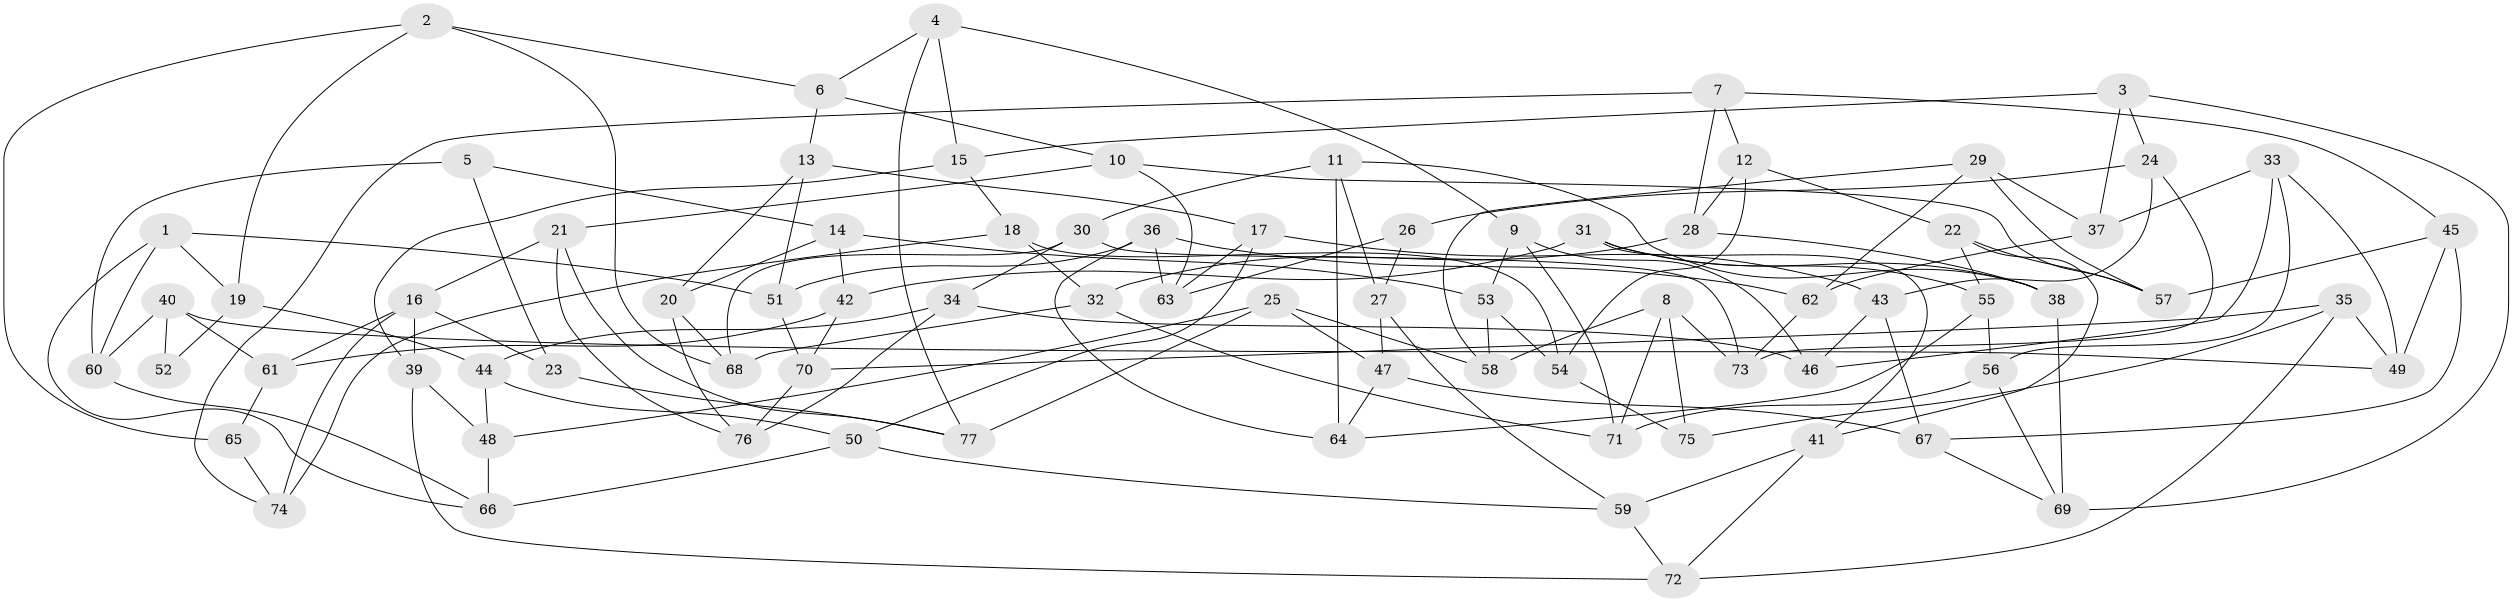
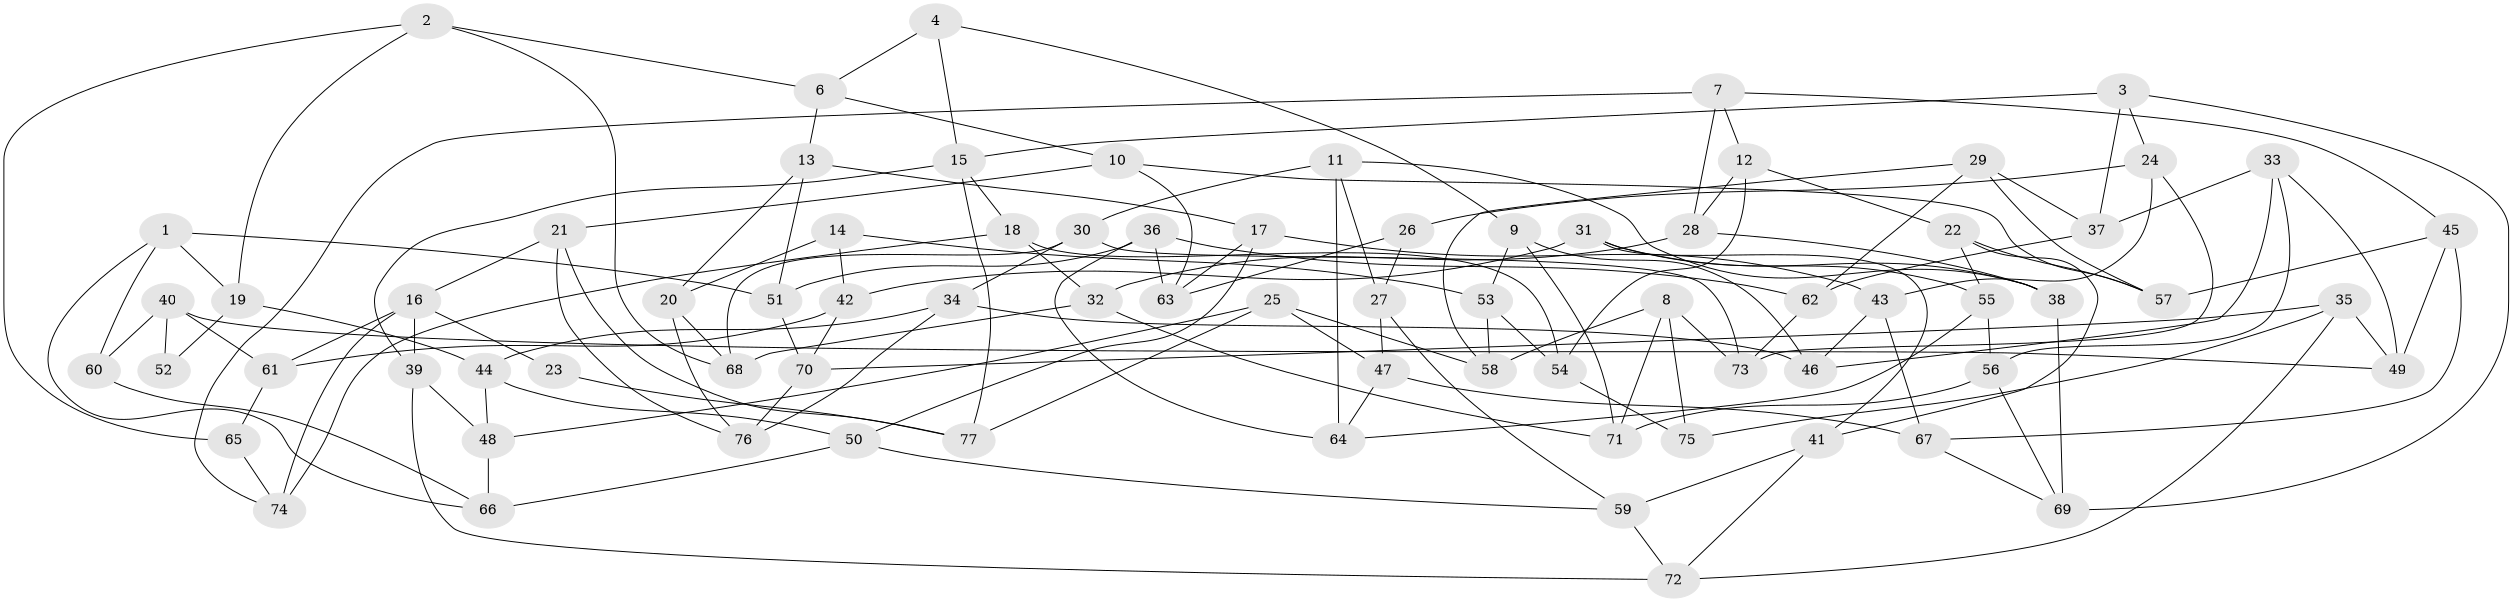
(468, 161) -> none
(899, 225) -> (989, 300)
